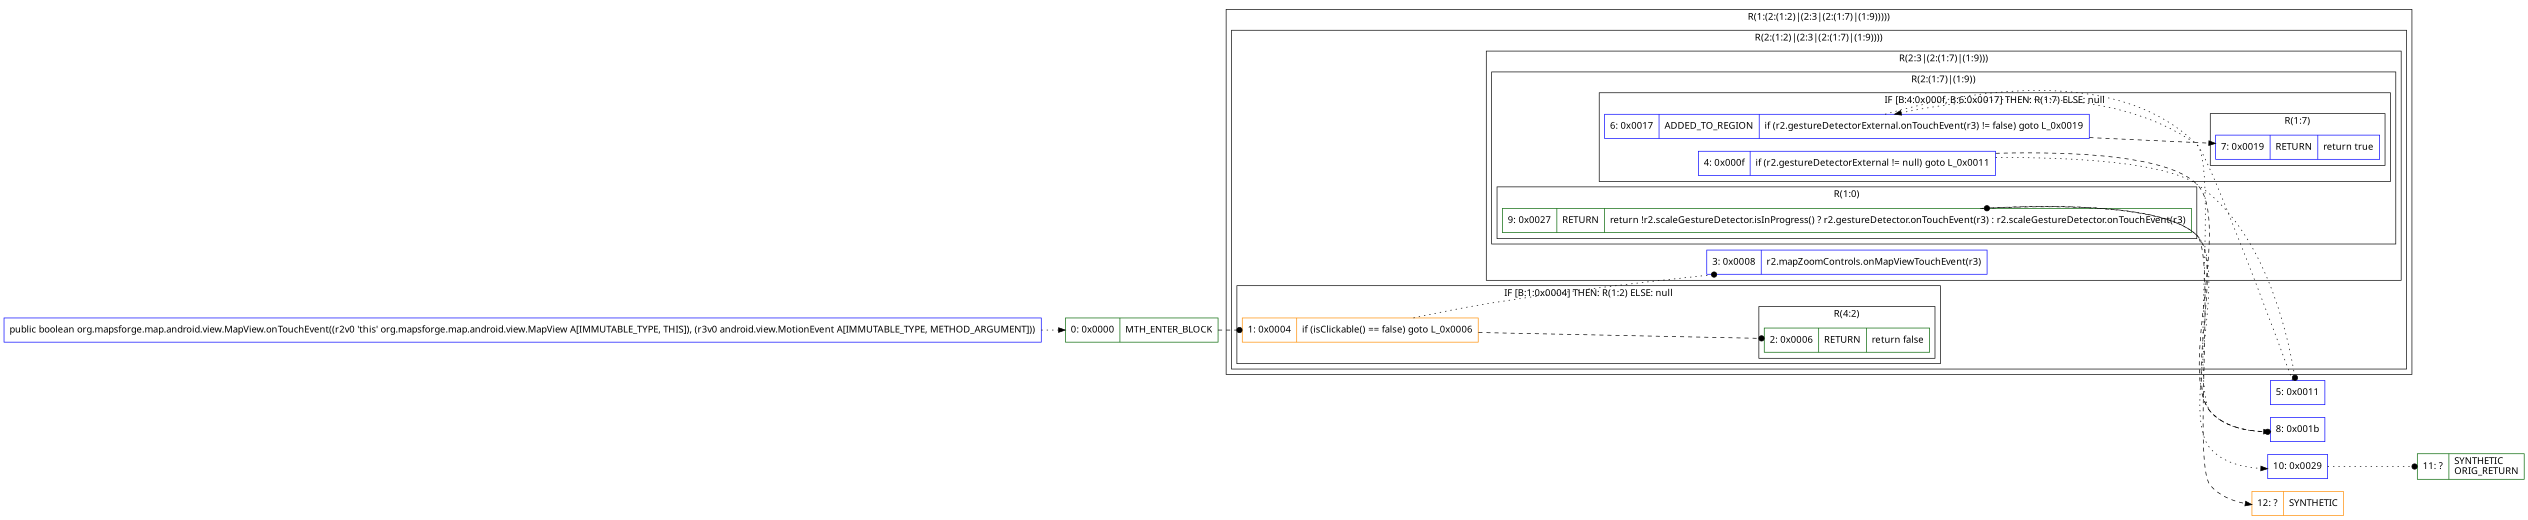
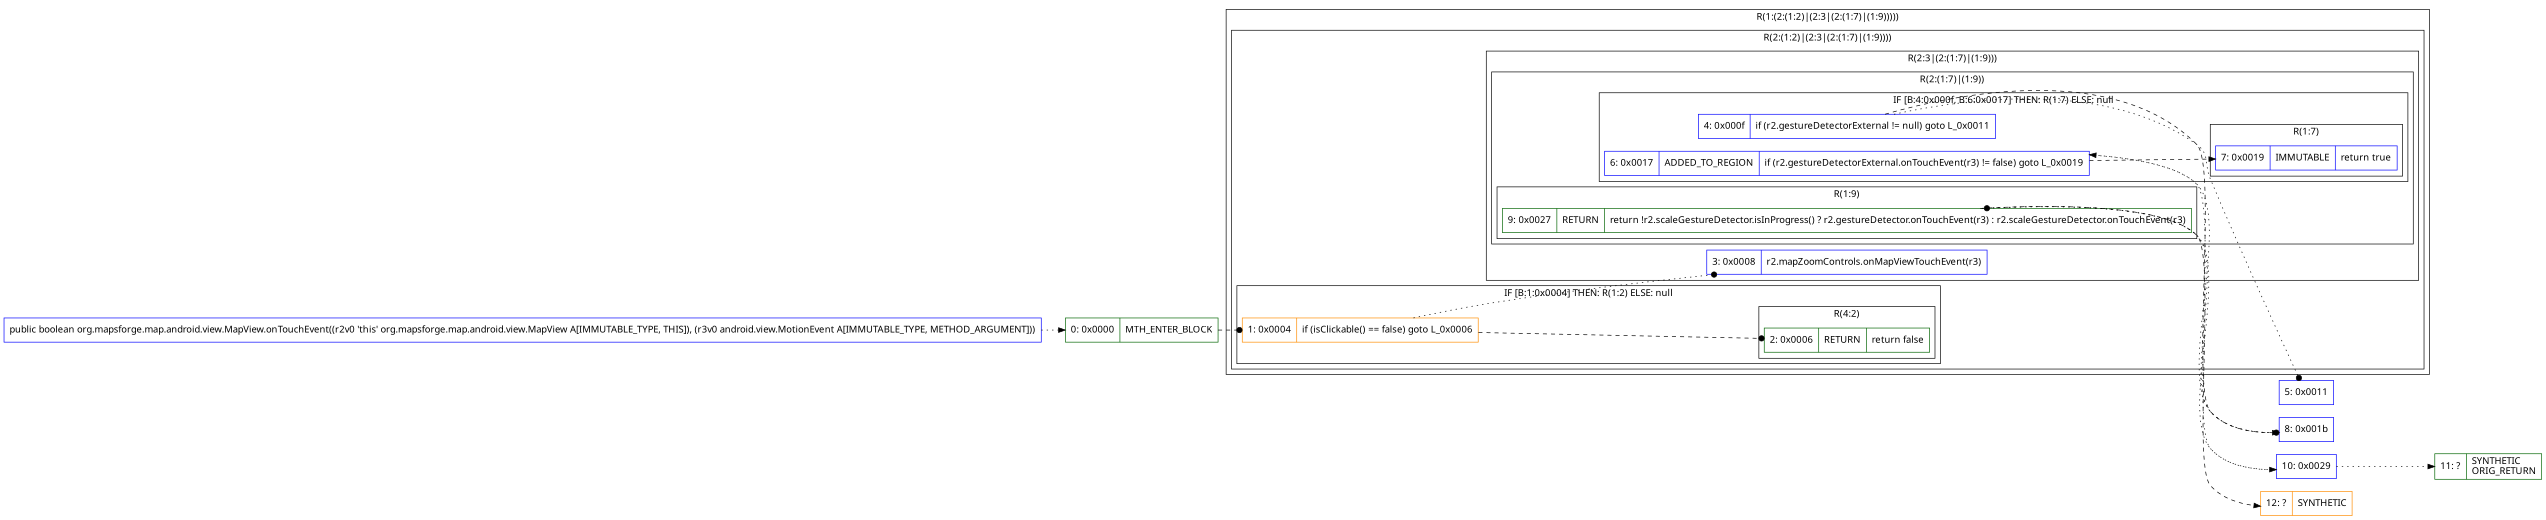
(2163, 125) -> (2204, 299)
(2294, 147) -> (2303, 158)
(1847, 195) -> (1847, 195)
(2204, 250) -> (2205, 254)
(2370, 467) -> (2382, 467)
